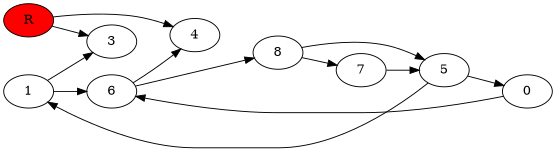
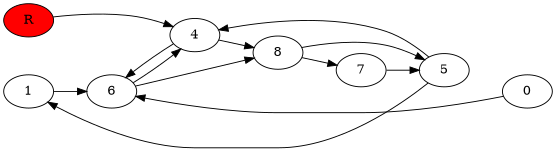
(112, 42) -> none
none -> (232, 43)
none -> (153, 57)
(481, 80) -> (332, 22)
